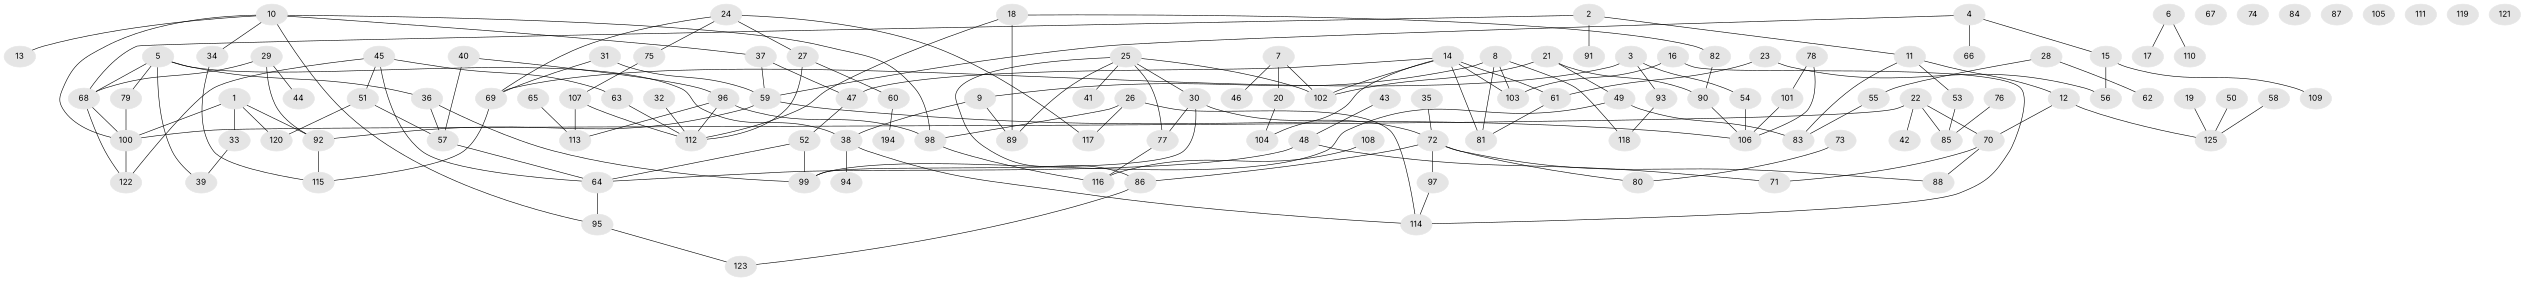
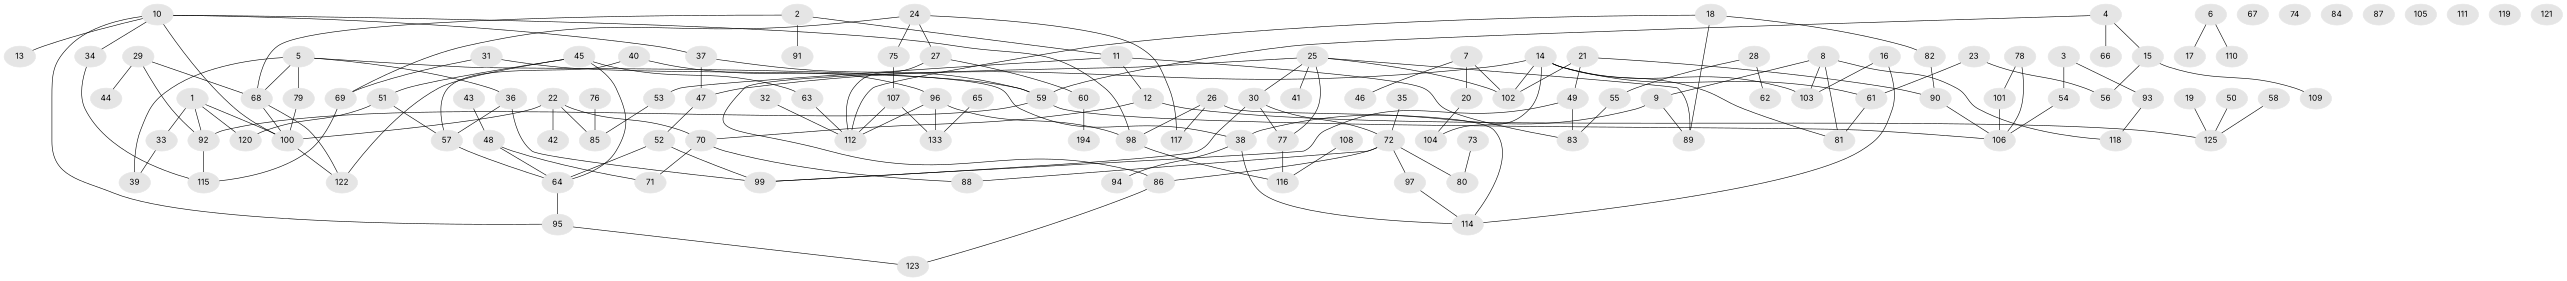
(1061, 78) -> none
(575, 141) -> (936, 141)
